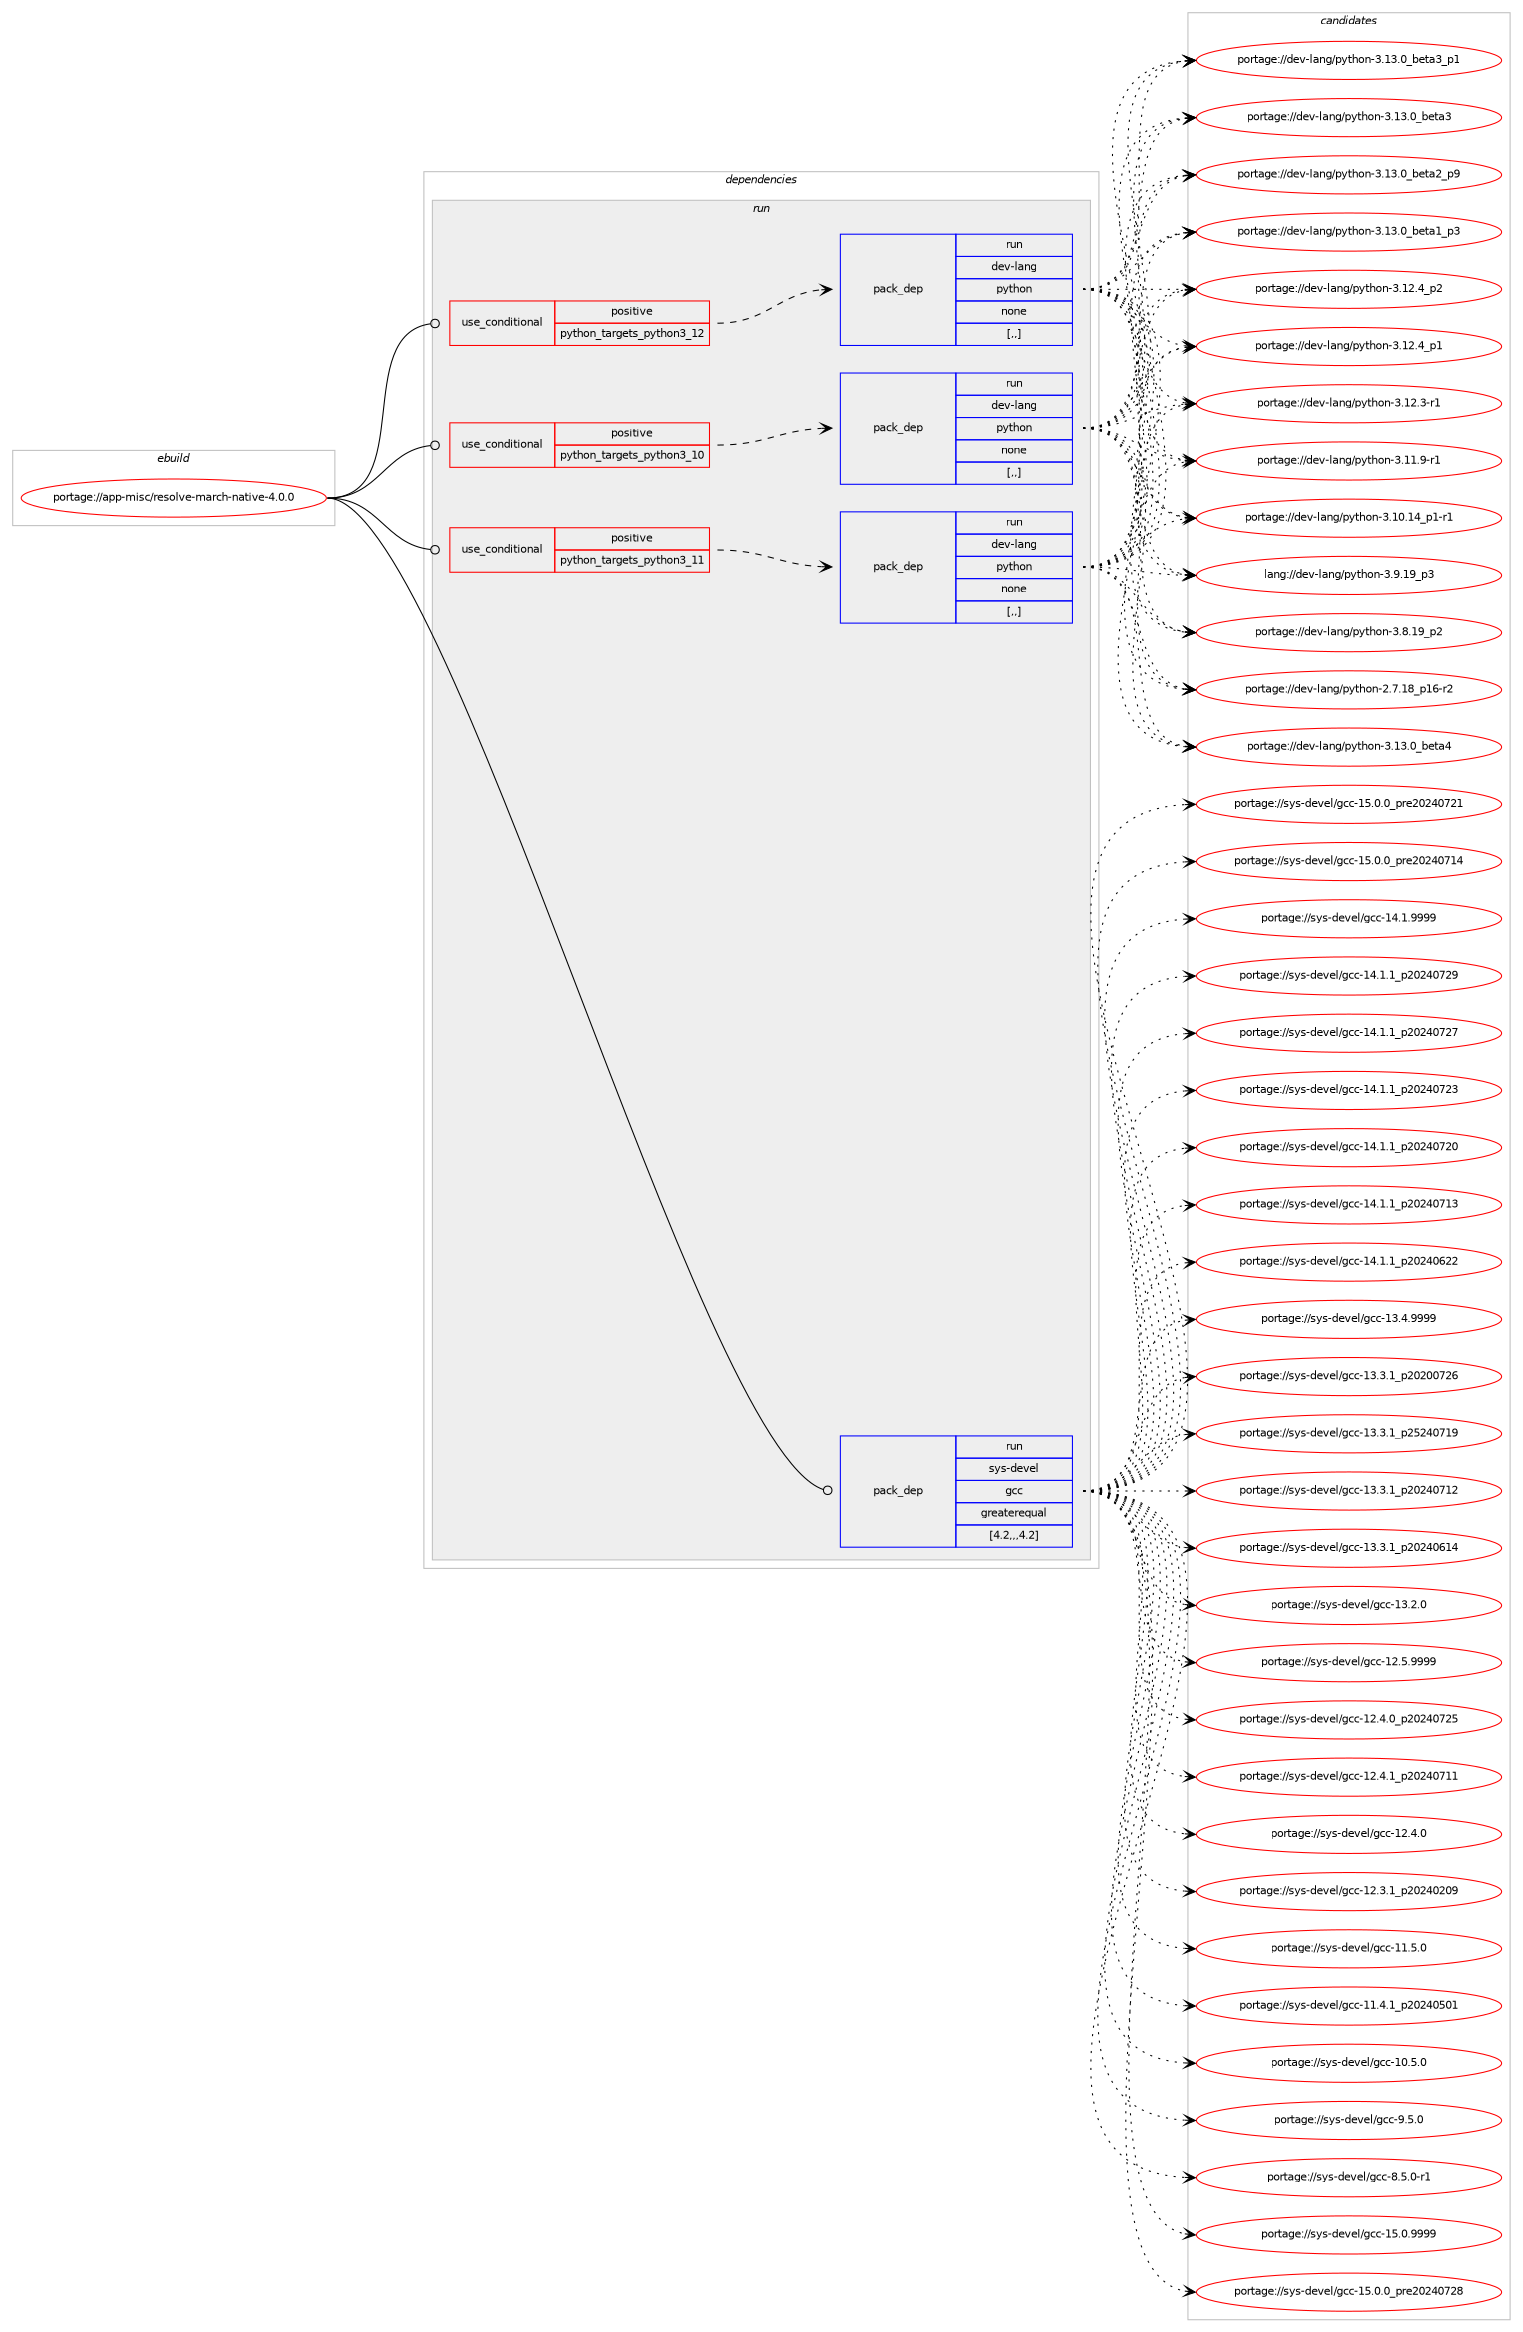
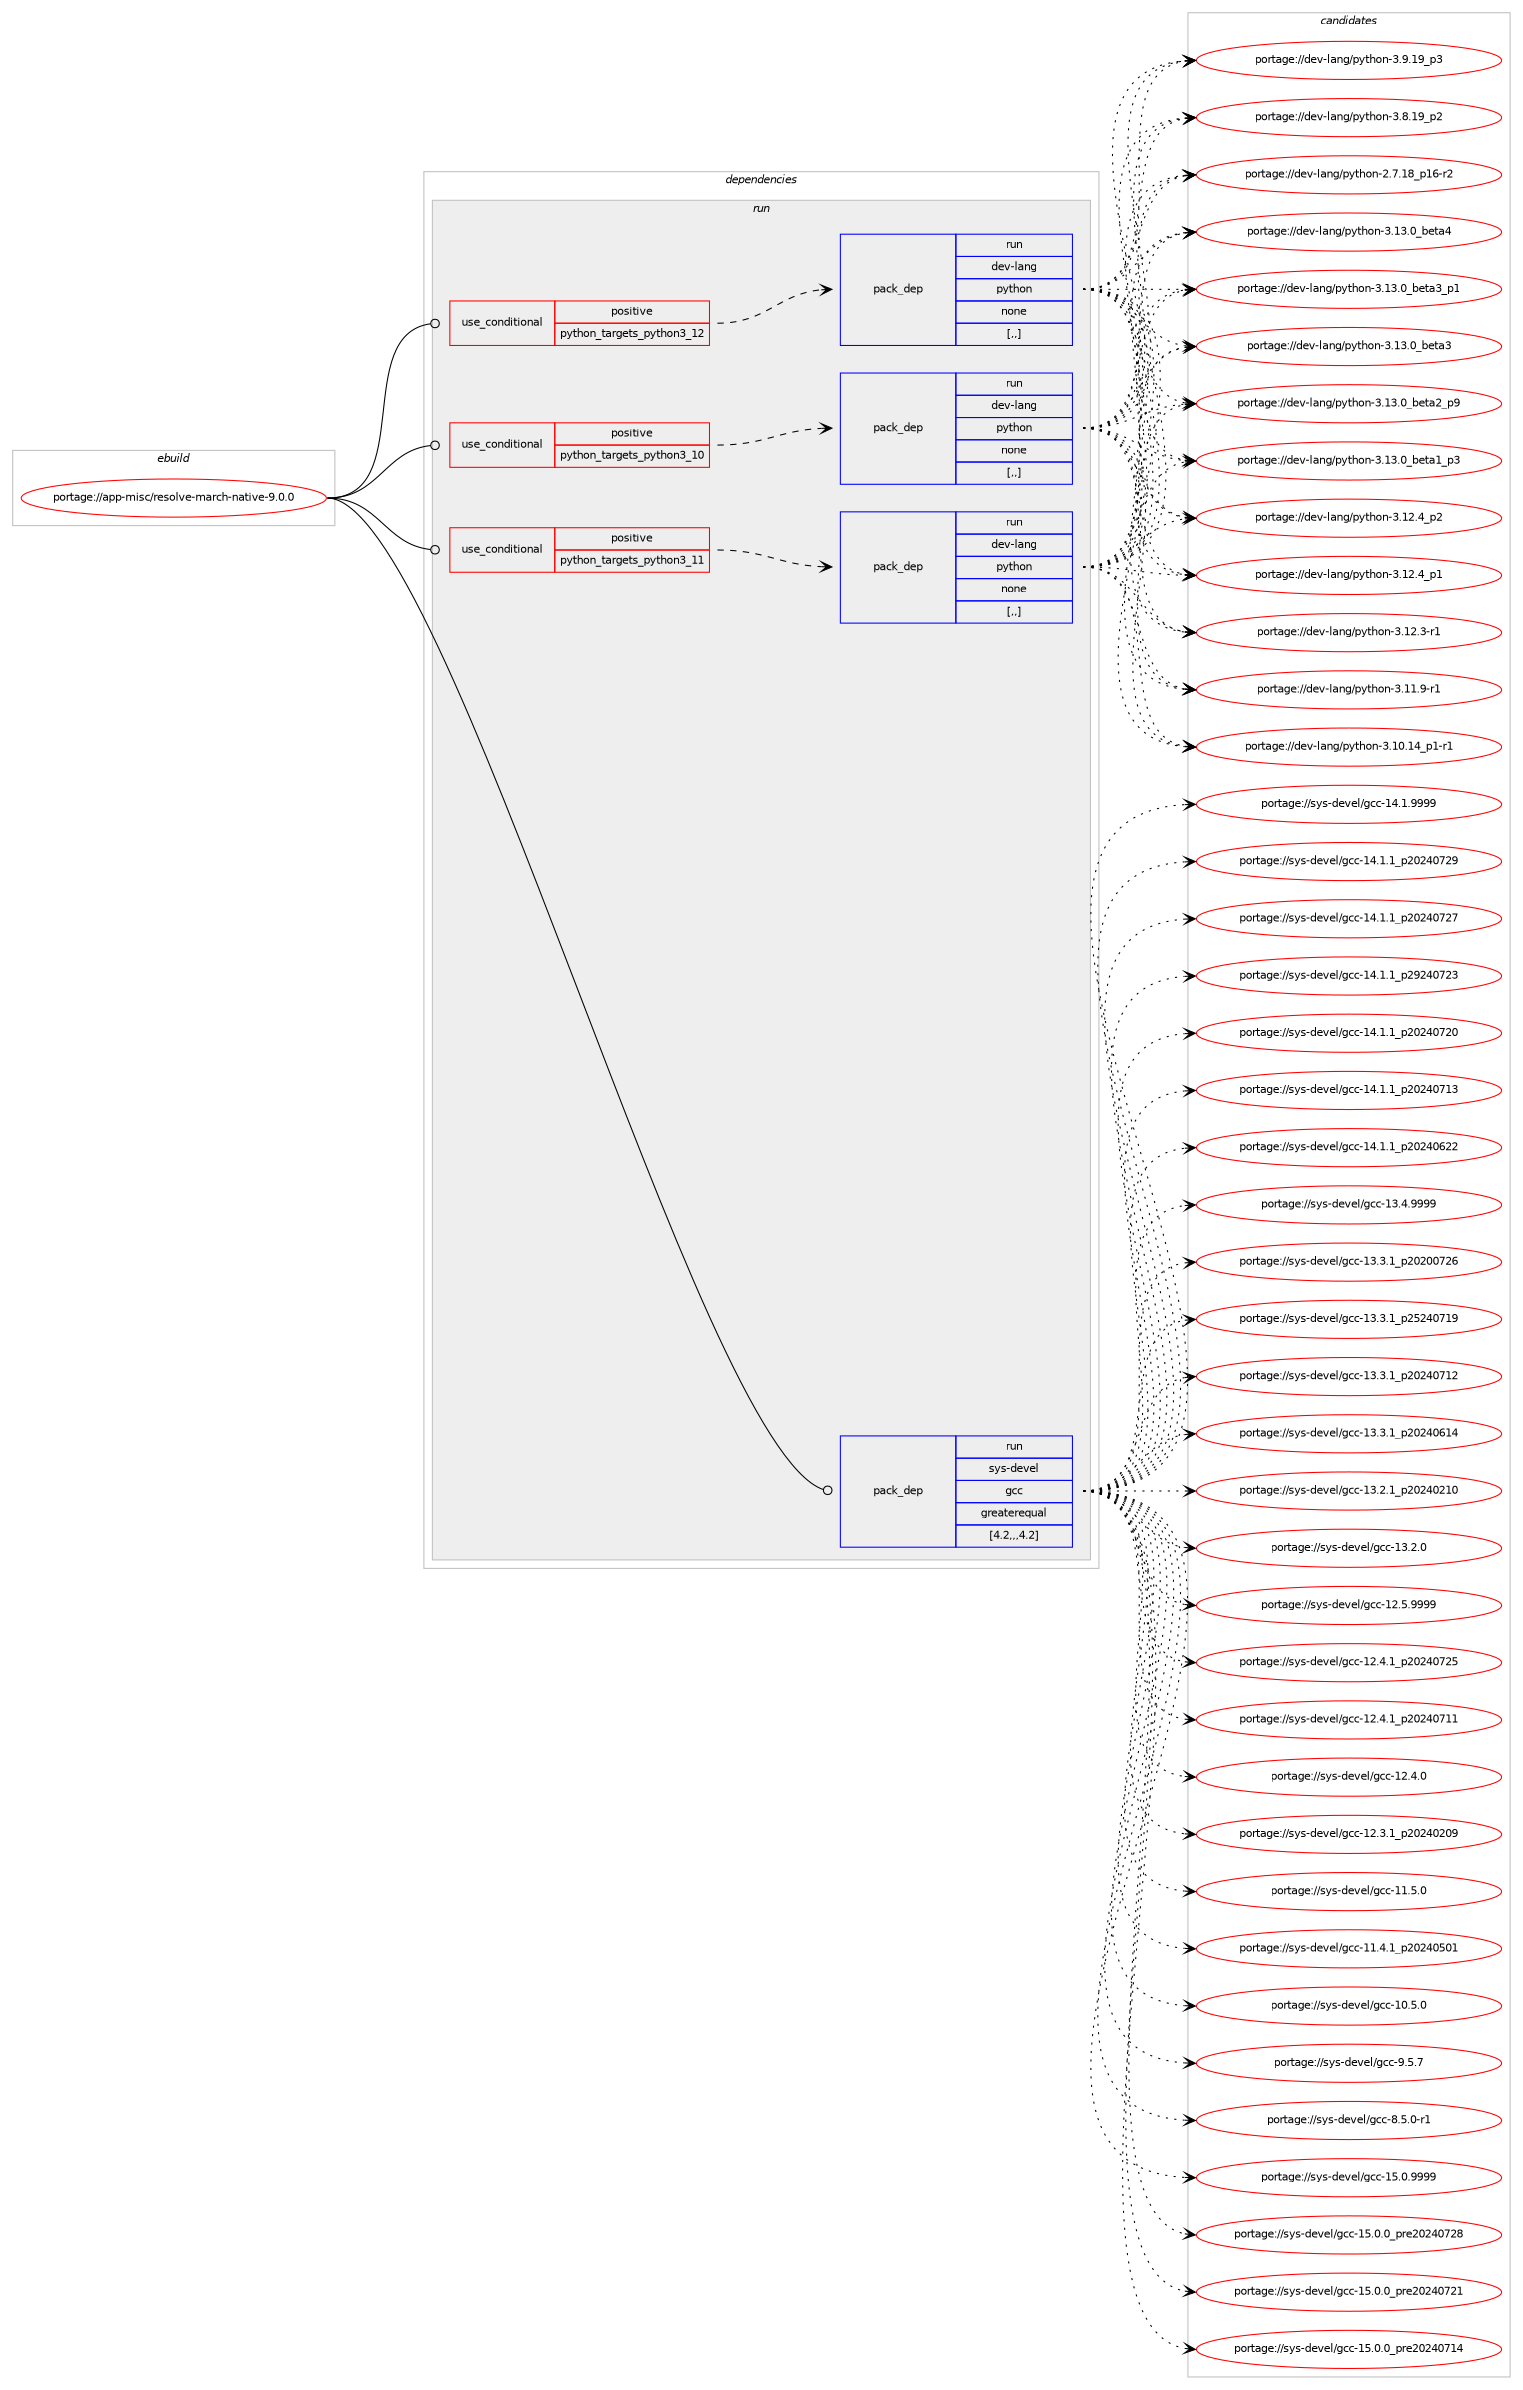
(174, 498) -> (174, 498)
(1349, 575) -> (1349, 60)
(1349, 1090) -> (1349, 976)
none -> (1349, 1491)
(1349, 1720) -> (1349, 1663)
(1349, 2121) -> (1349, 2063)
